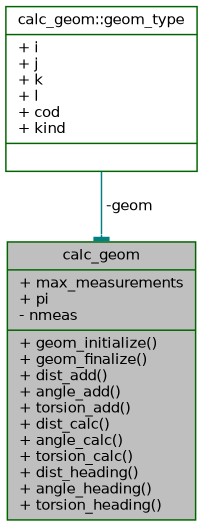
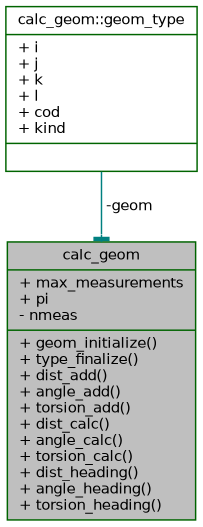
(84, 360) -> (79, 360)
